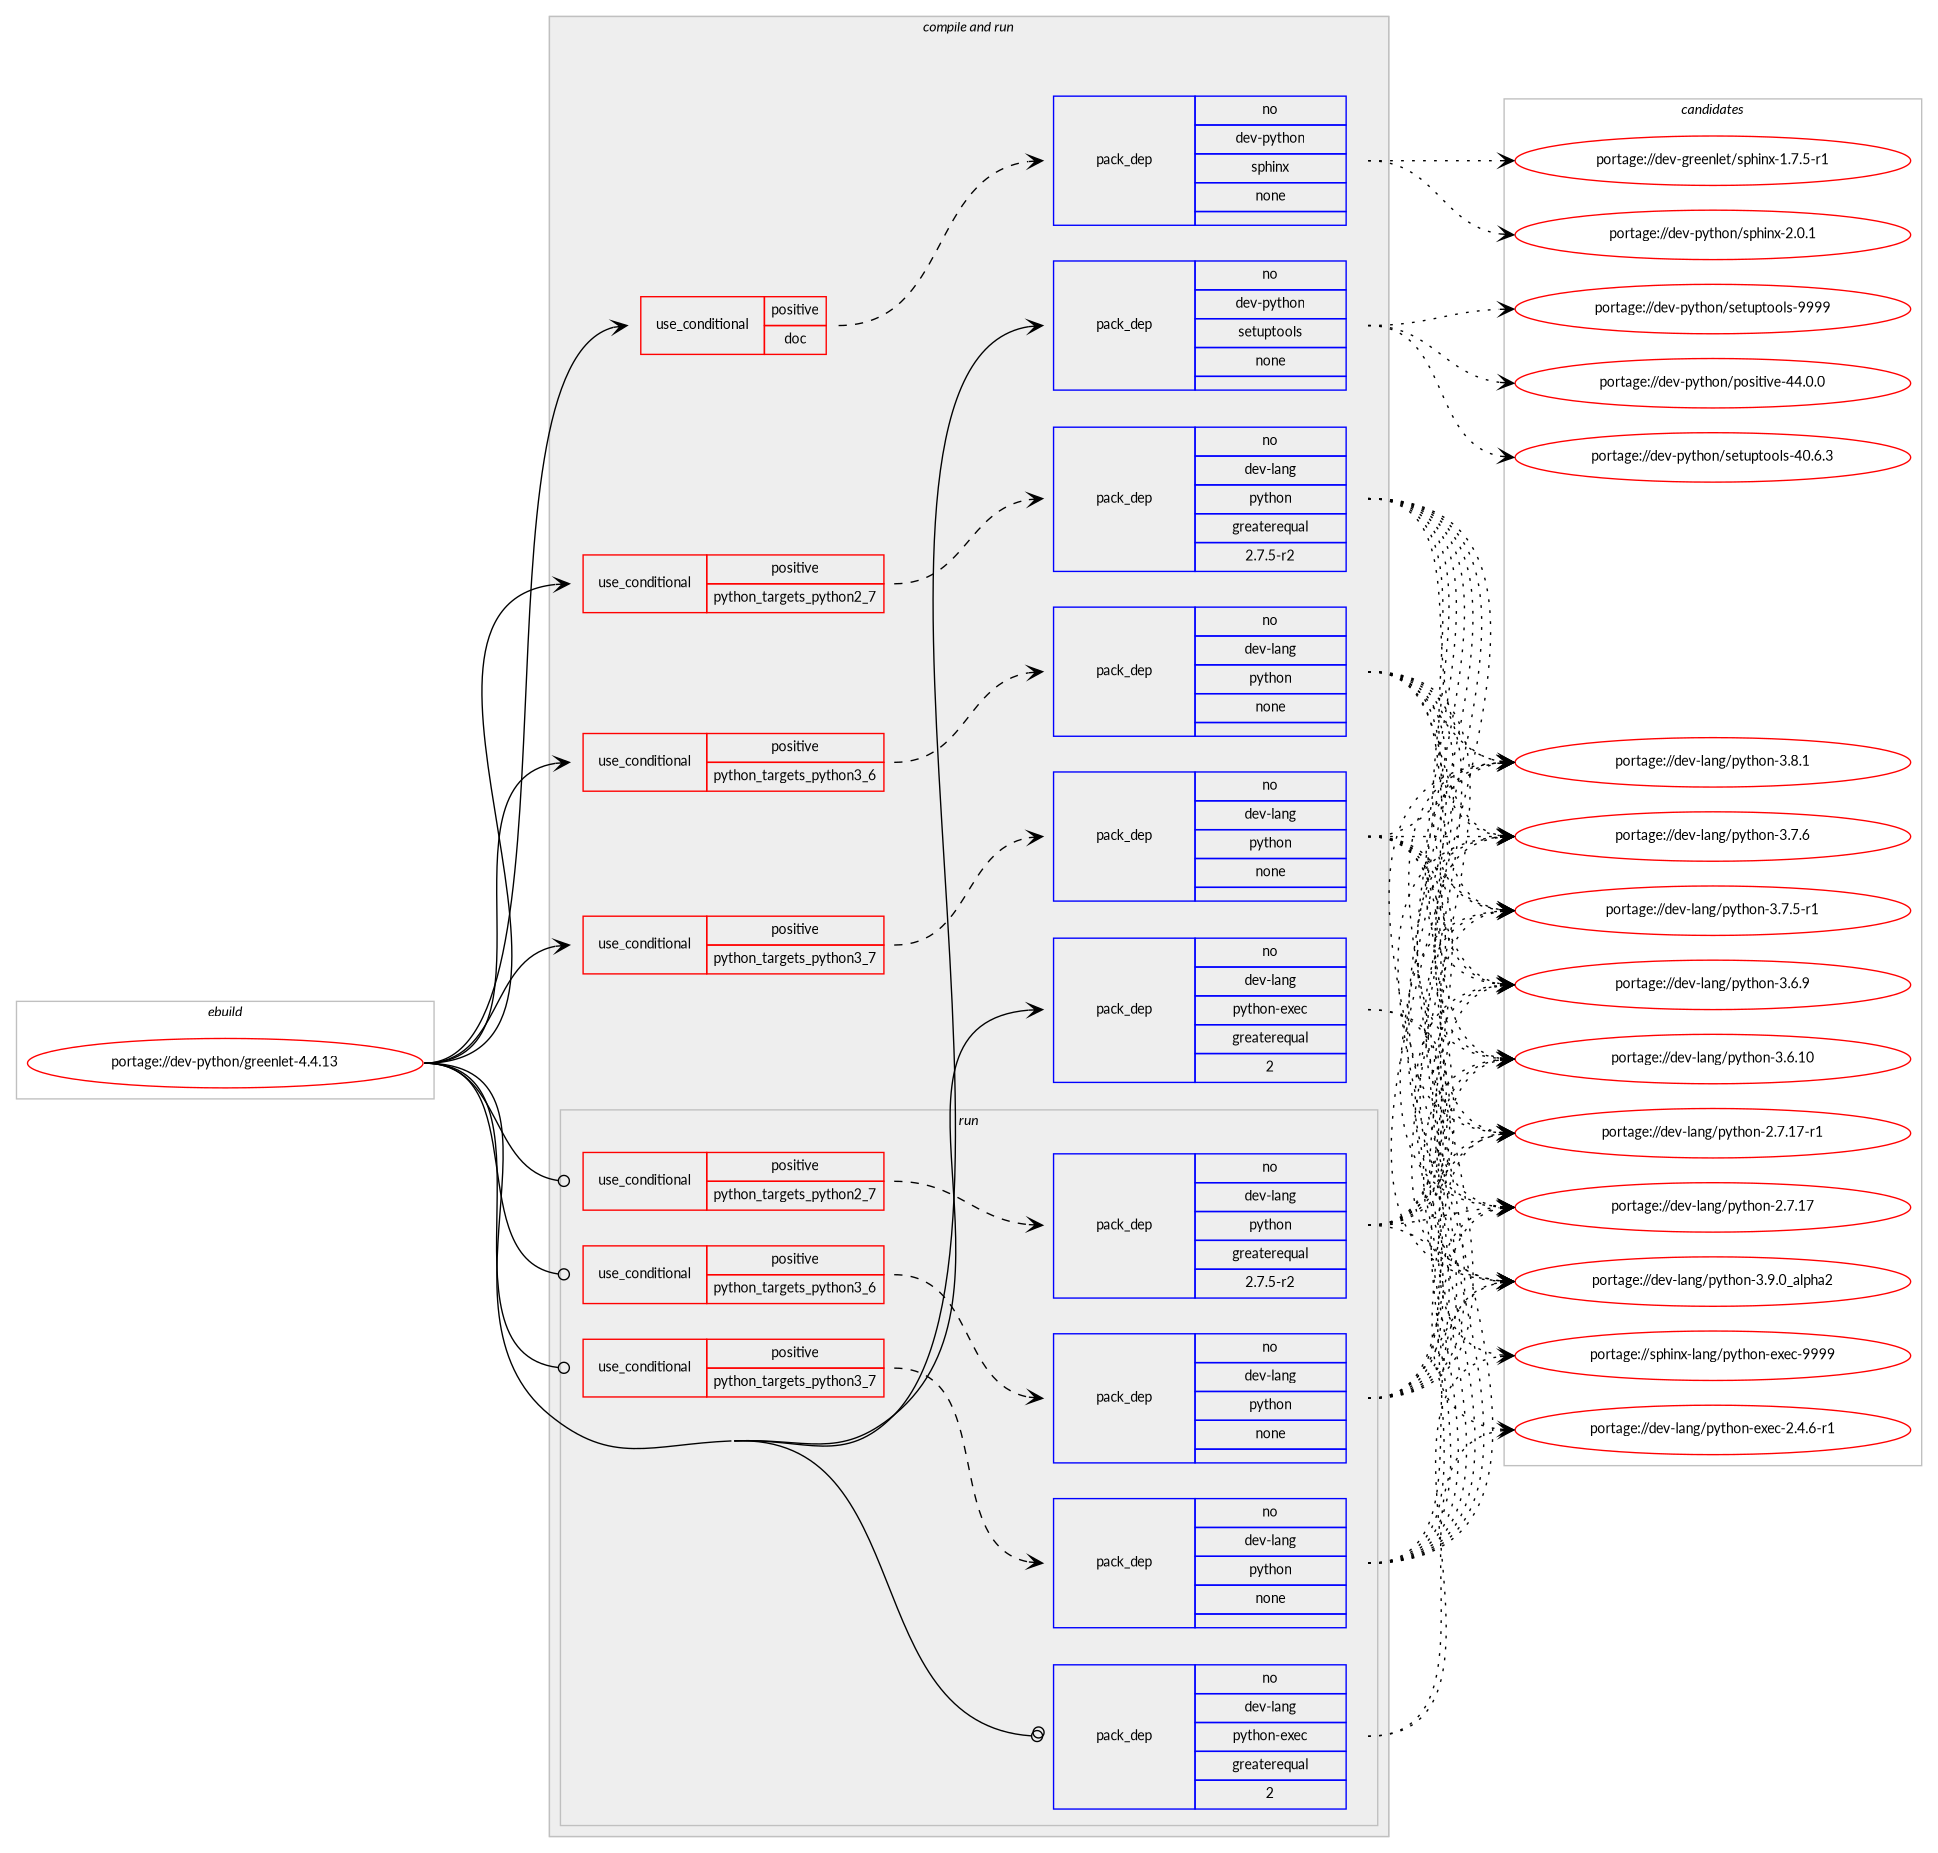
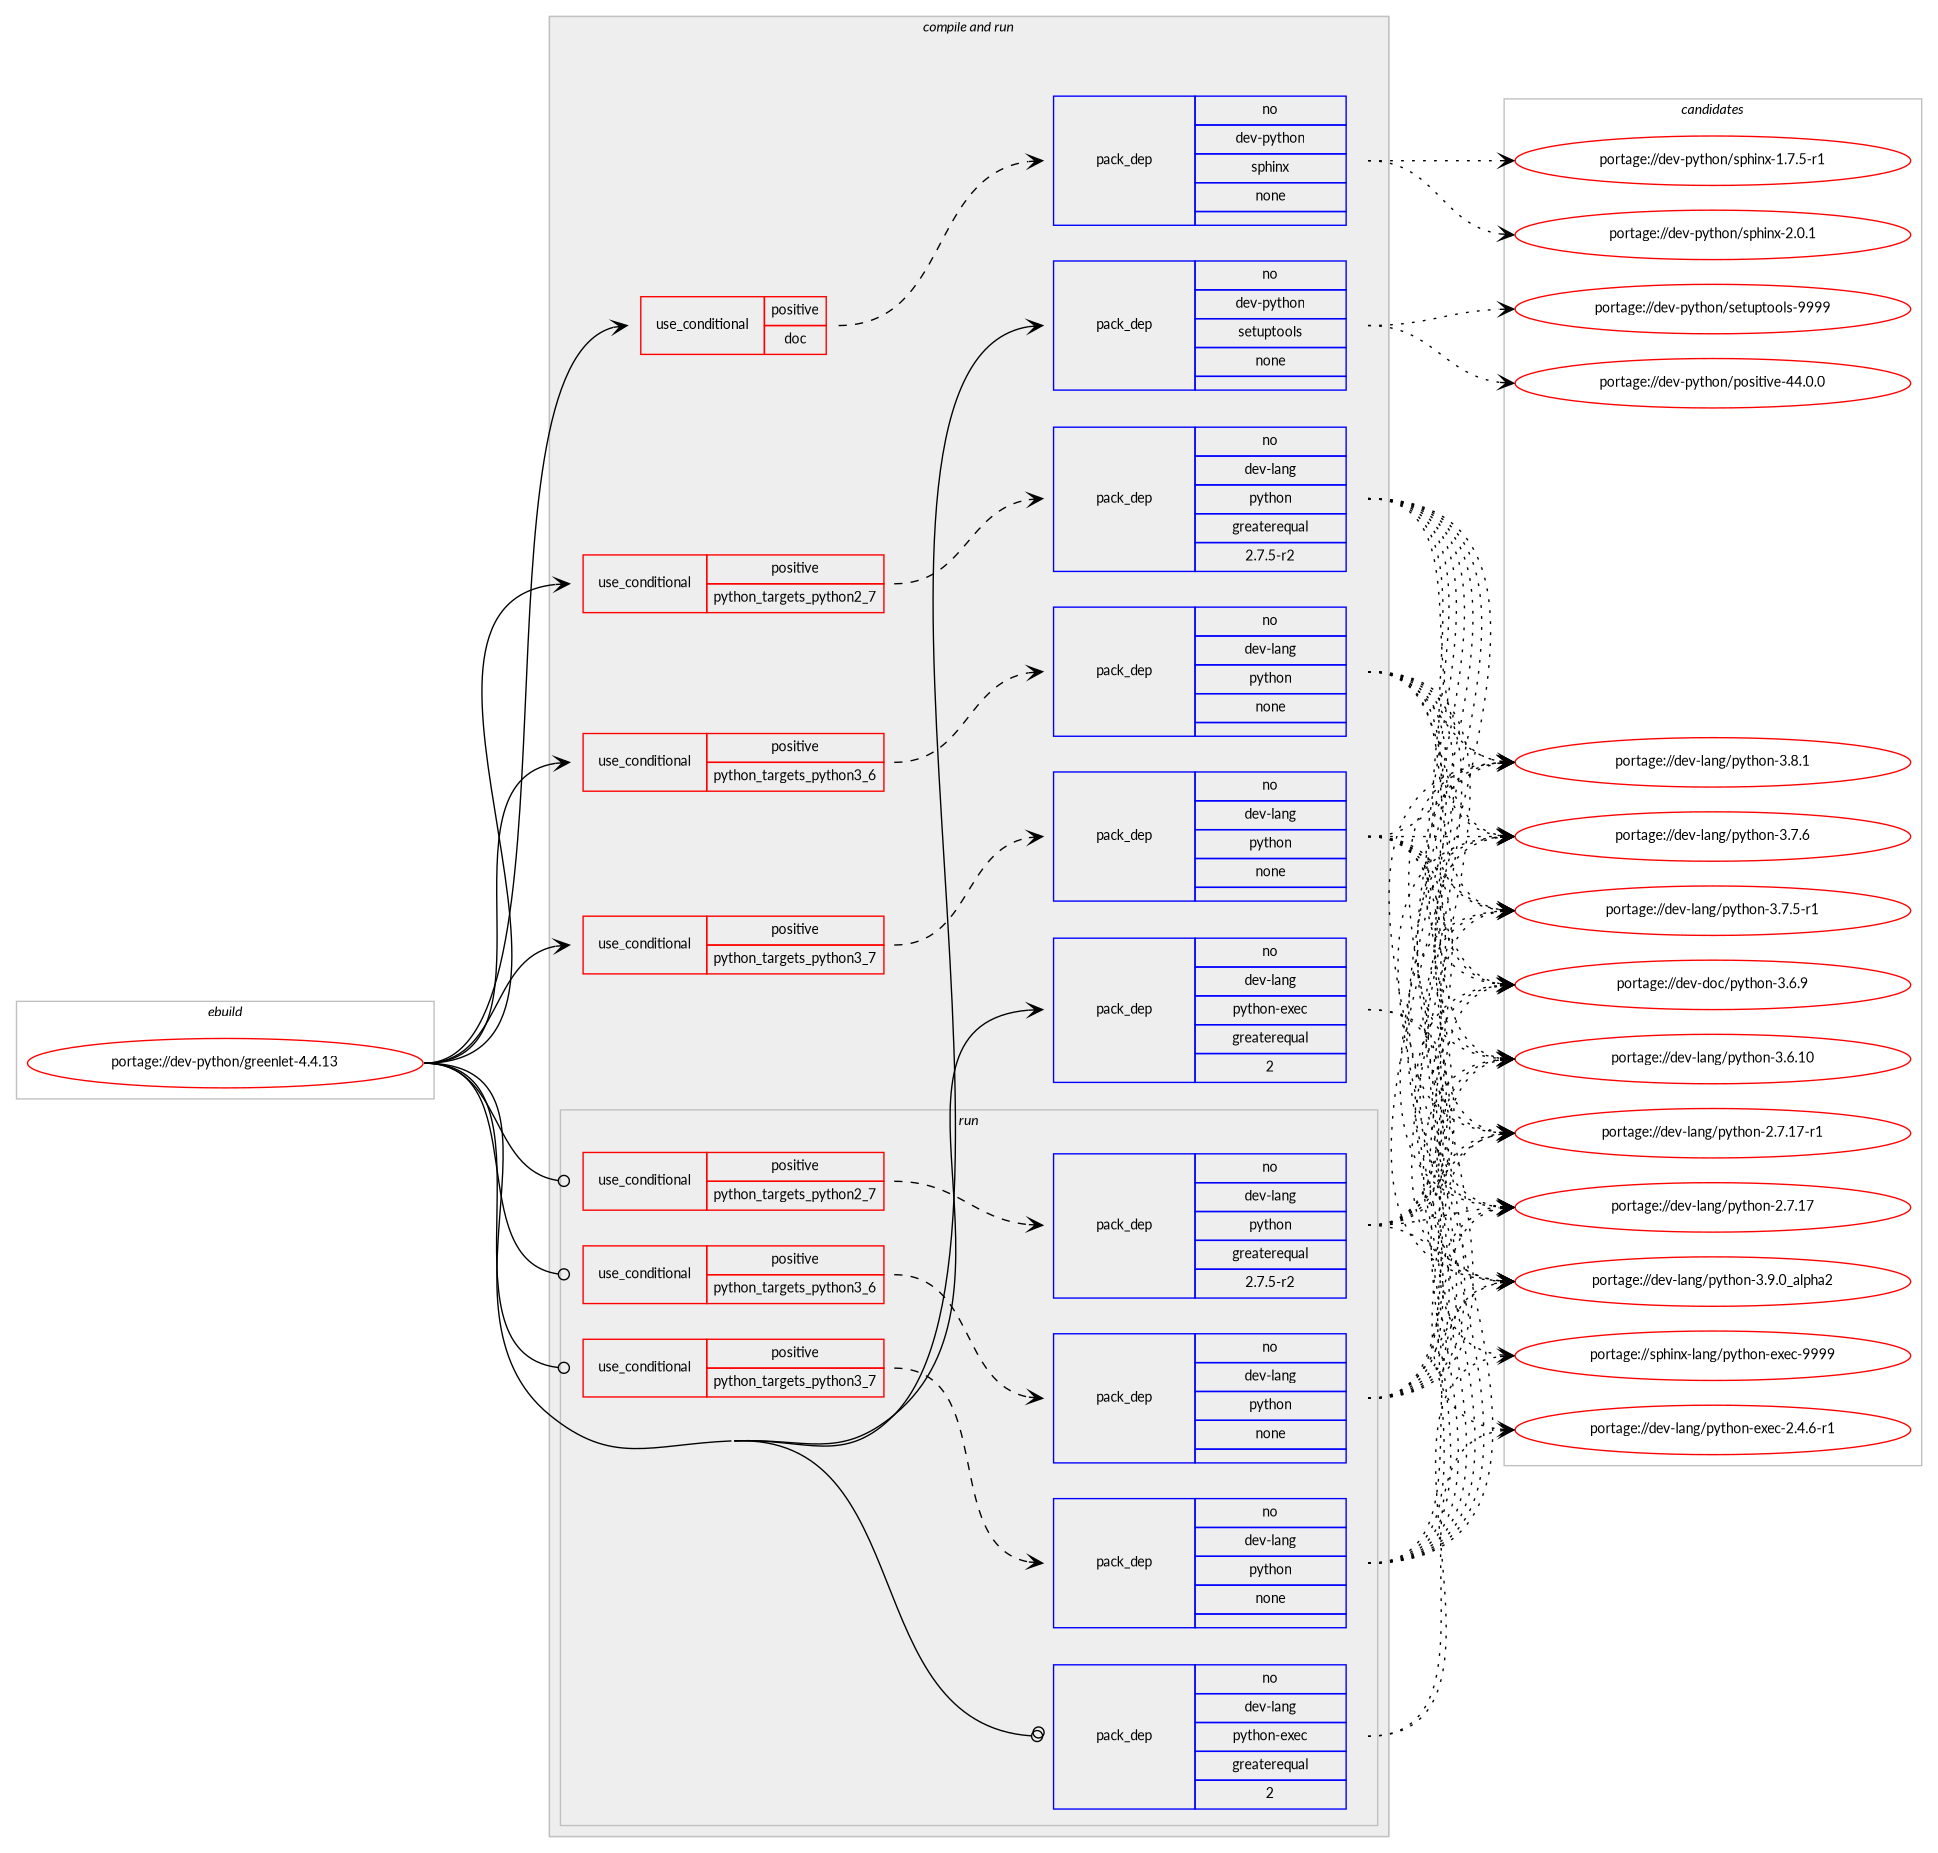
(1713, 161) -> (1713, 161)
(1713, 457) -> none
(1713, 985) -> (1713, 985)
